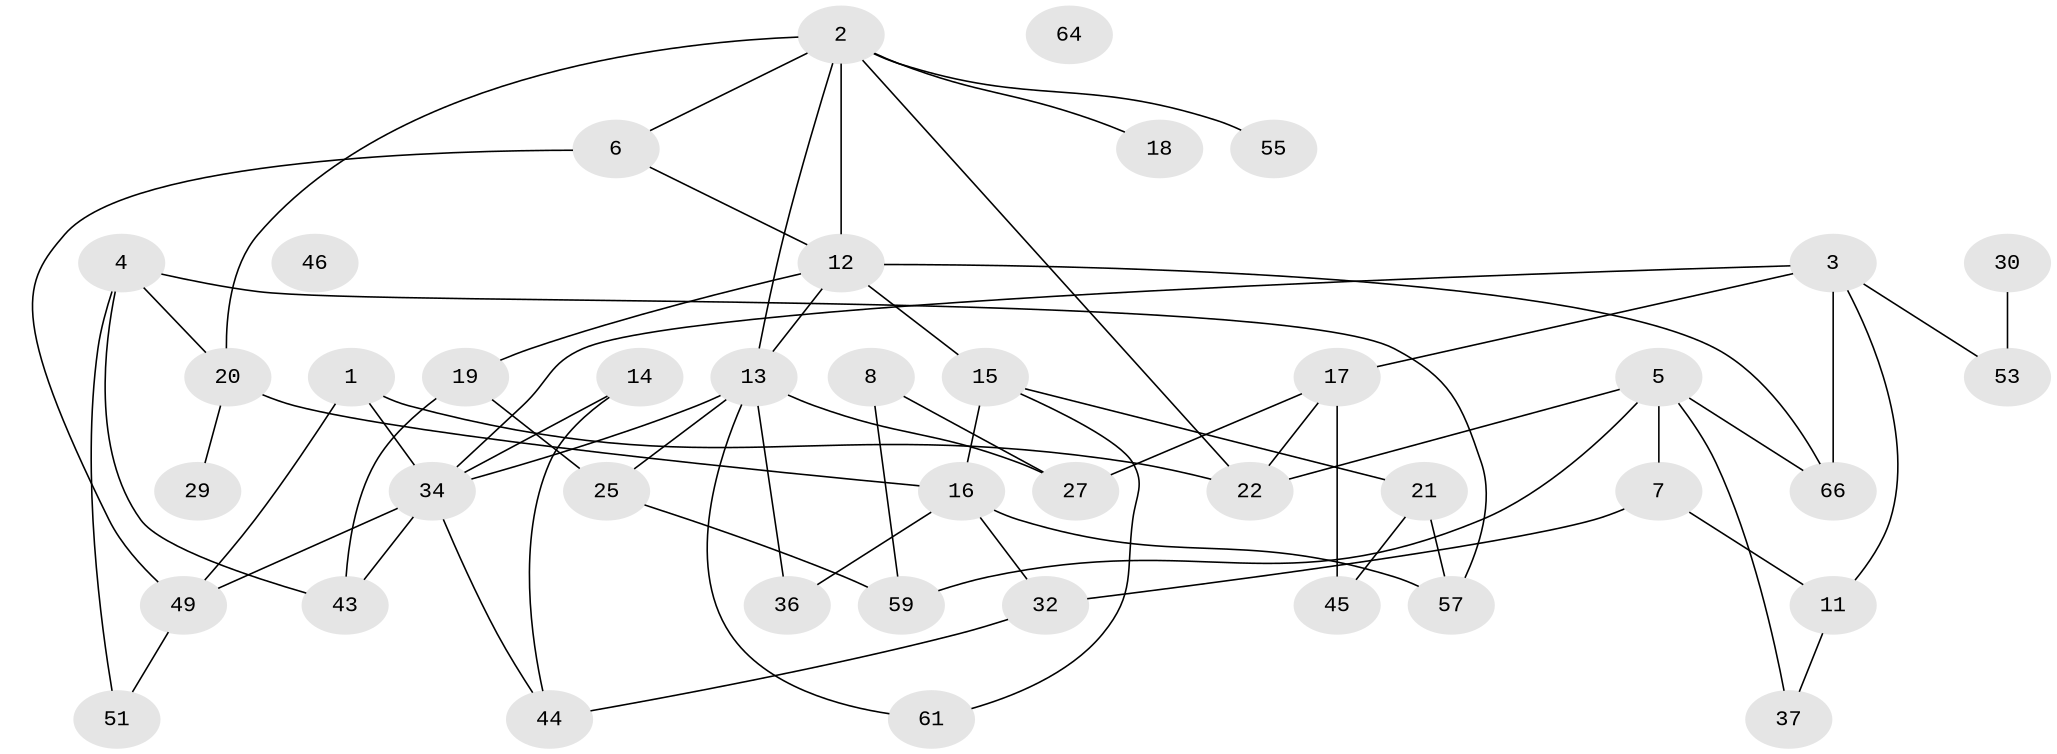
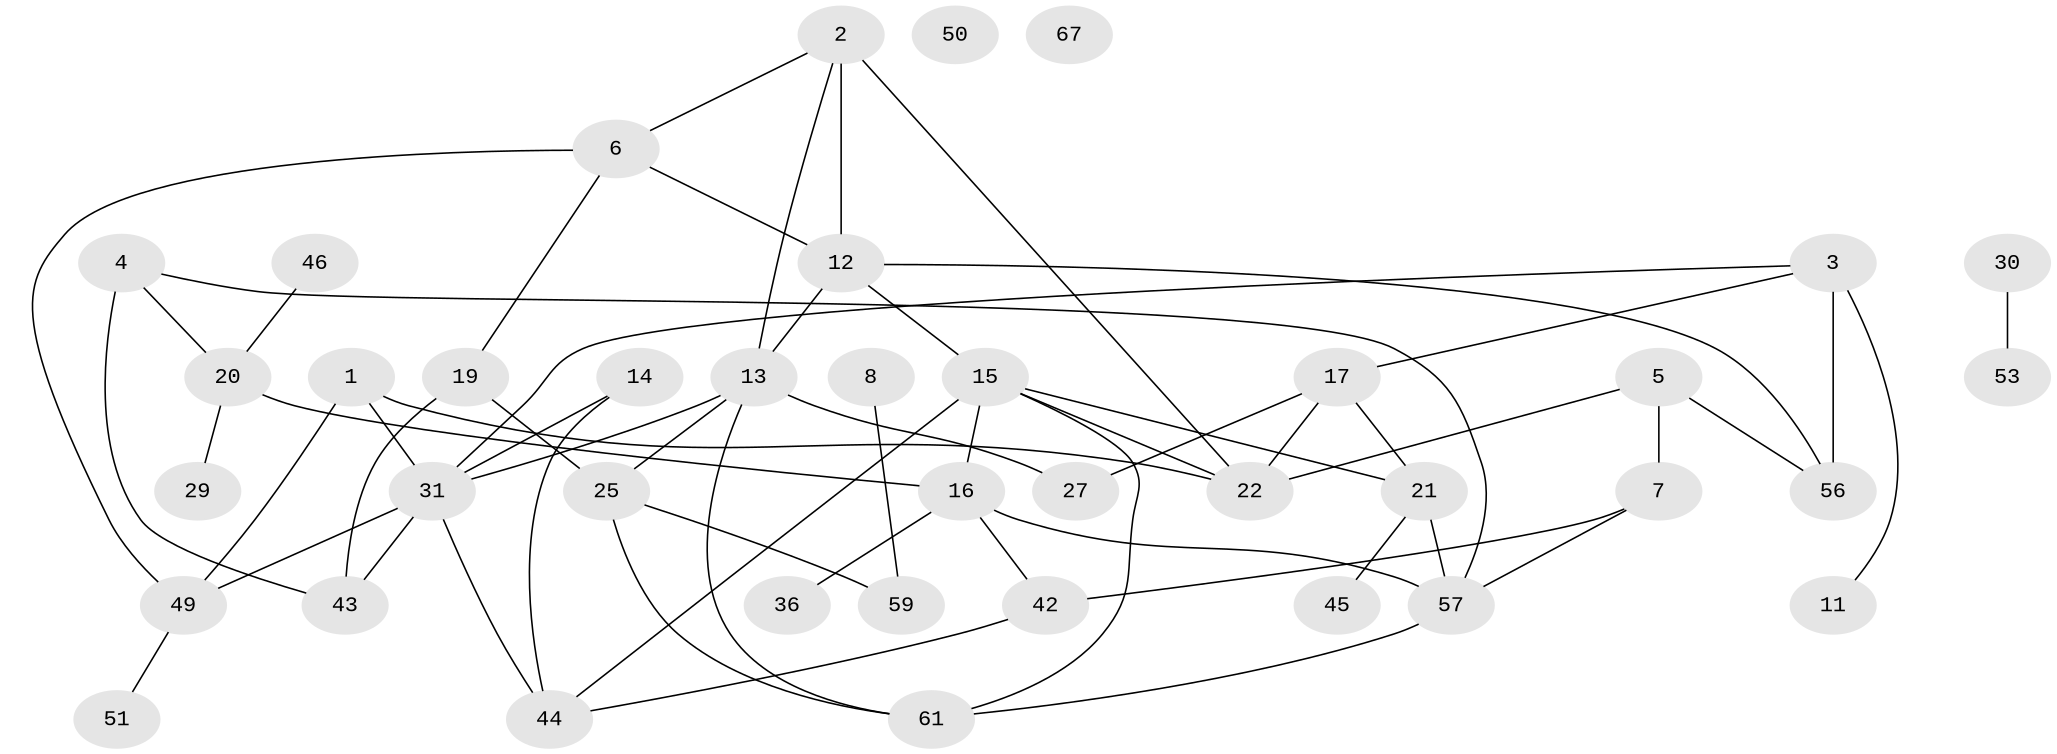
none -> (955, 35)
(1069, 35) -> (1069, 35)
(451, 105) -> (271, 320)
(1160, 149) -> none
(1274, 149) -> none
(649, 312) -> (541, 263)
(1921, 320) -> none
(963, 429) -> none
none -> (1118, 434)
(432, 491) -> (432, 491)
(771, 491) -> none
(1337, 491) -> (1381, 434)
(1833, 491) -> (1833, 491)
(93, 511) -> none
none -> (777, 541)
(1735, 541) -> (1555, 548)
(1272, 563) -> none
(1046, 605) -> (1046, 605)
none -> (718, 661)
none -> (1199, 681)
(1789, 719) -> none
